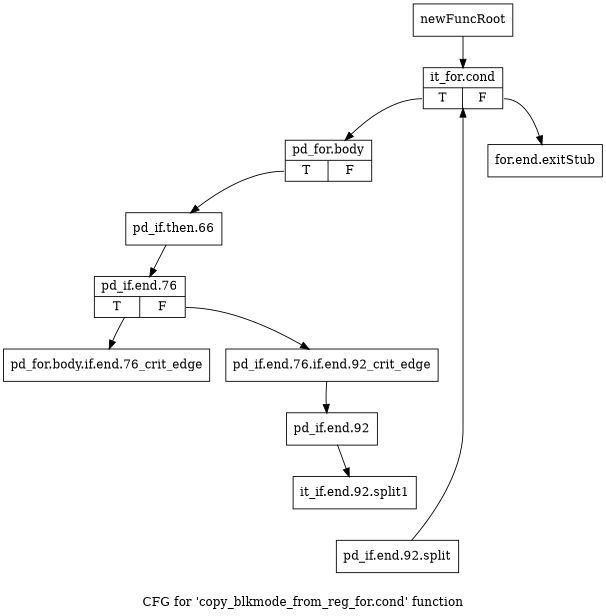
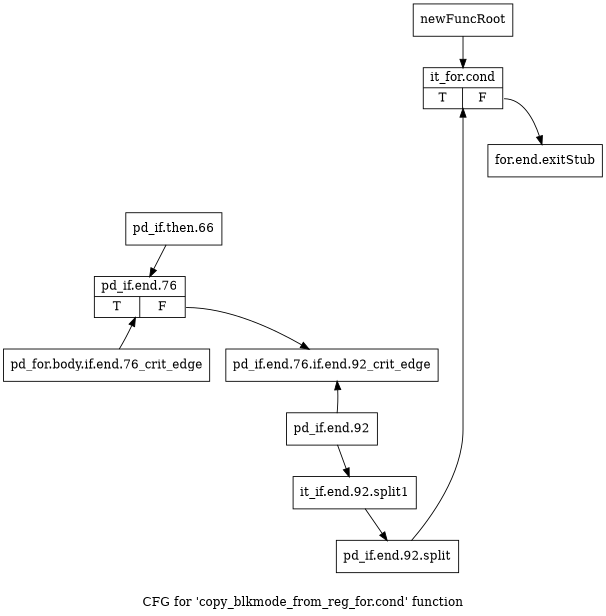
(328, 161) -> none
(118, 329) -> (126, 337)
(326, 393) -> (338, 402)
none -> (374, 521)
